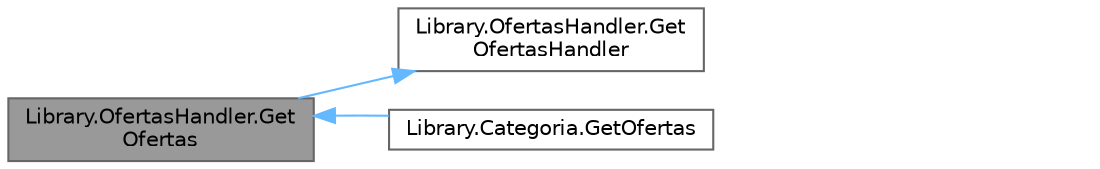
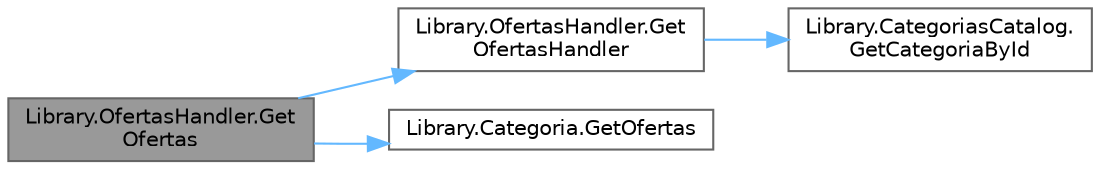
none -> (940, 40)
(362, 116) -> (341, 144)
